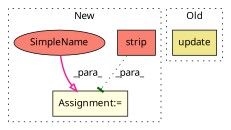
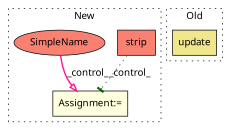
(88, 73) -> (88, 73)
(130, 73) -> (130, 73)
